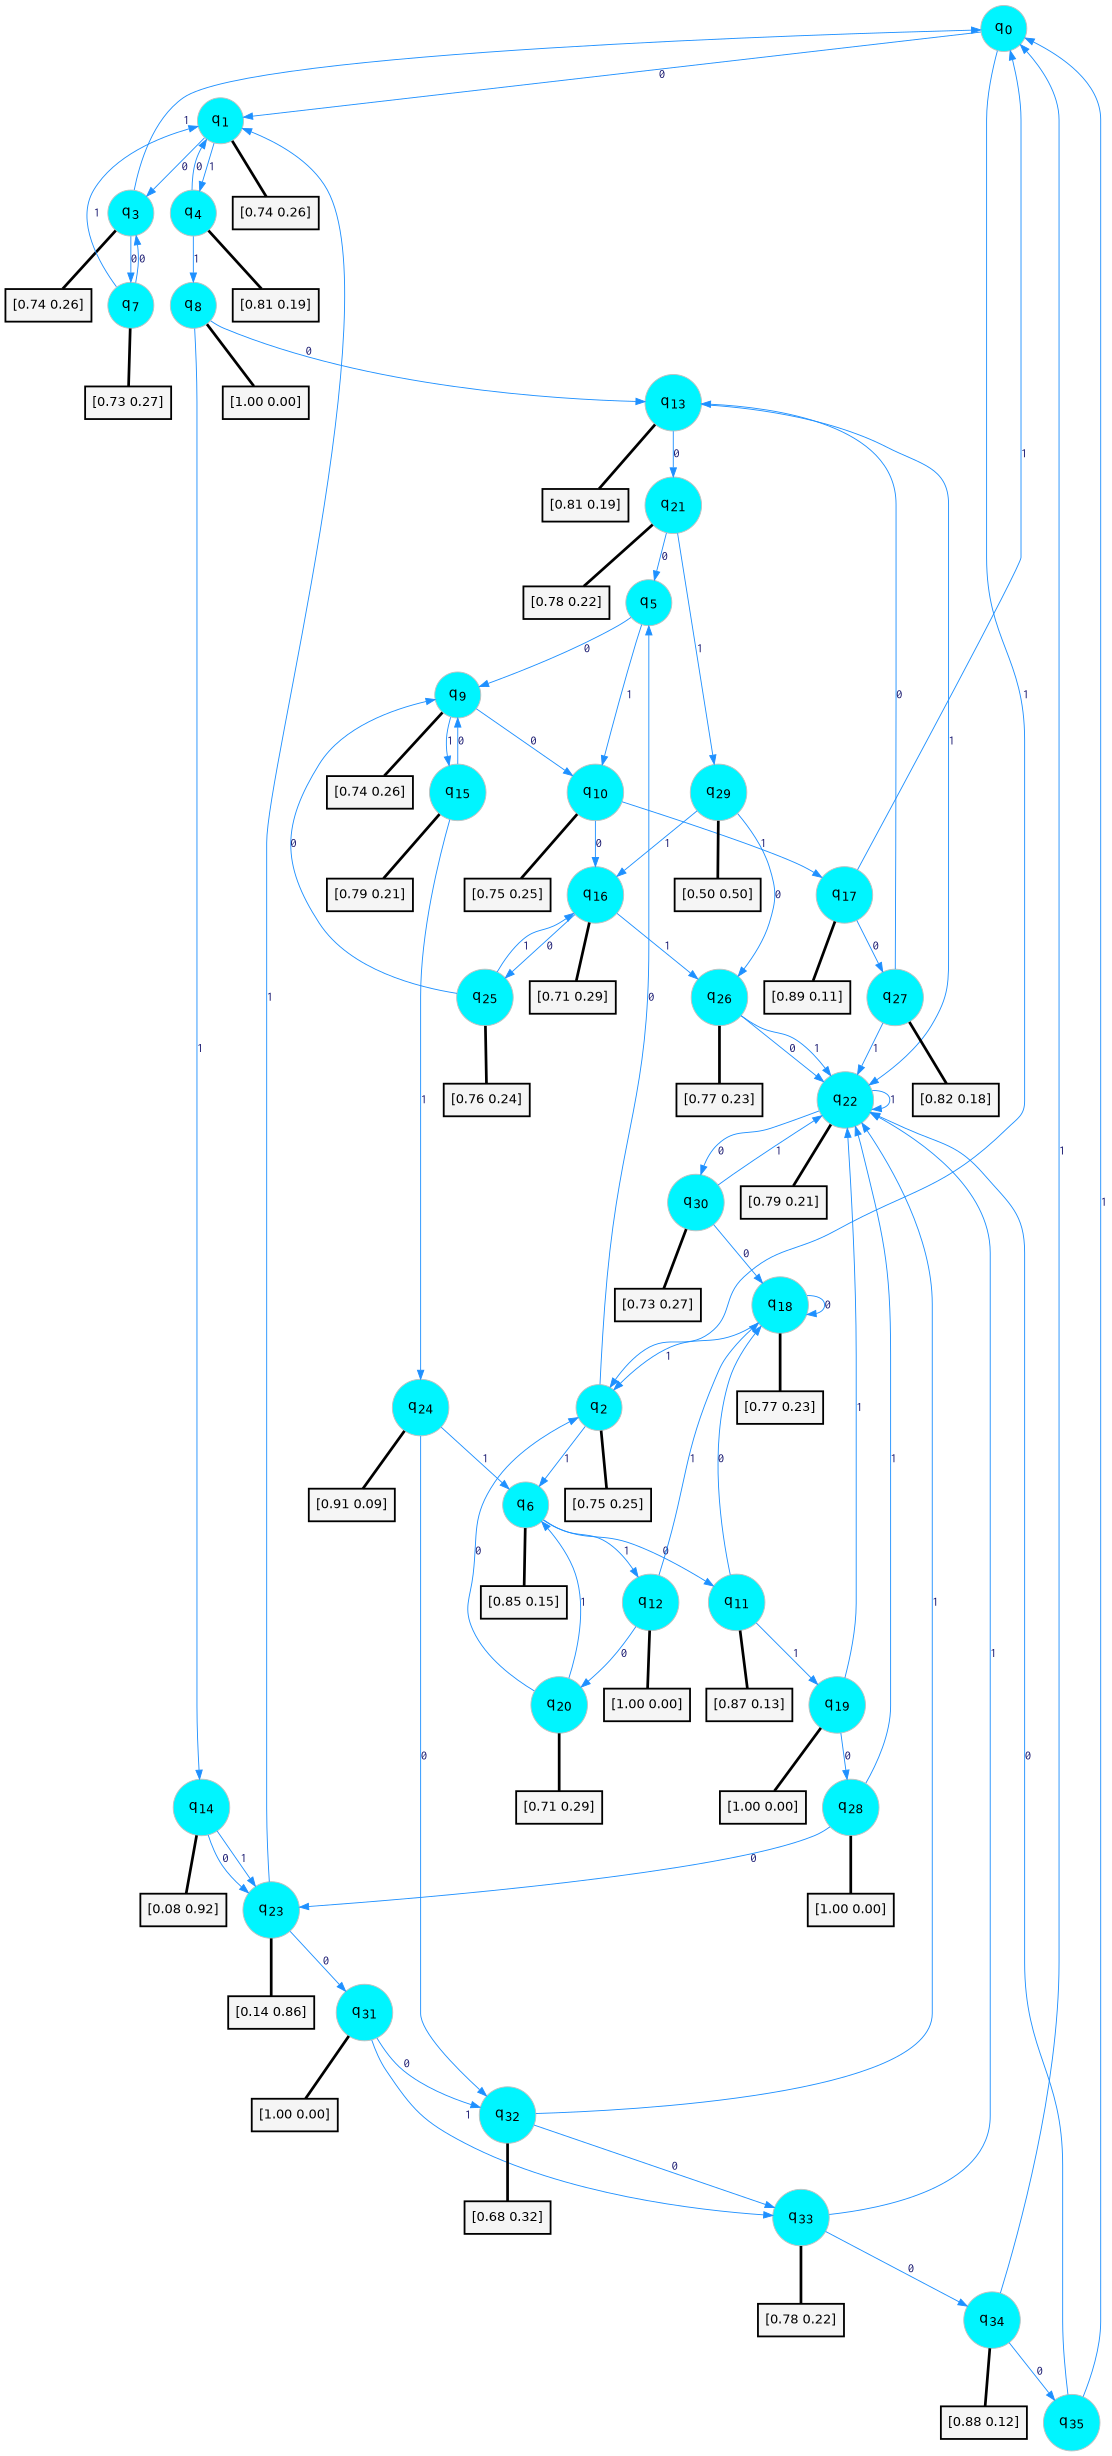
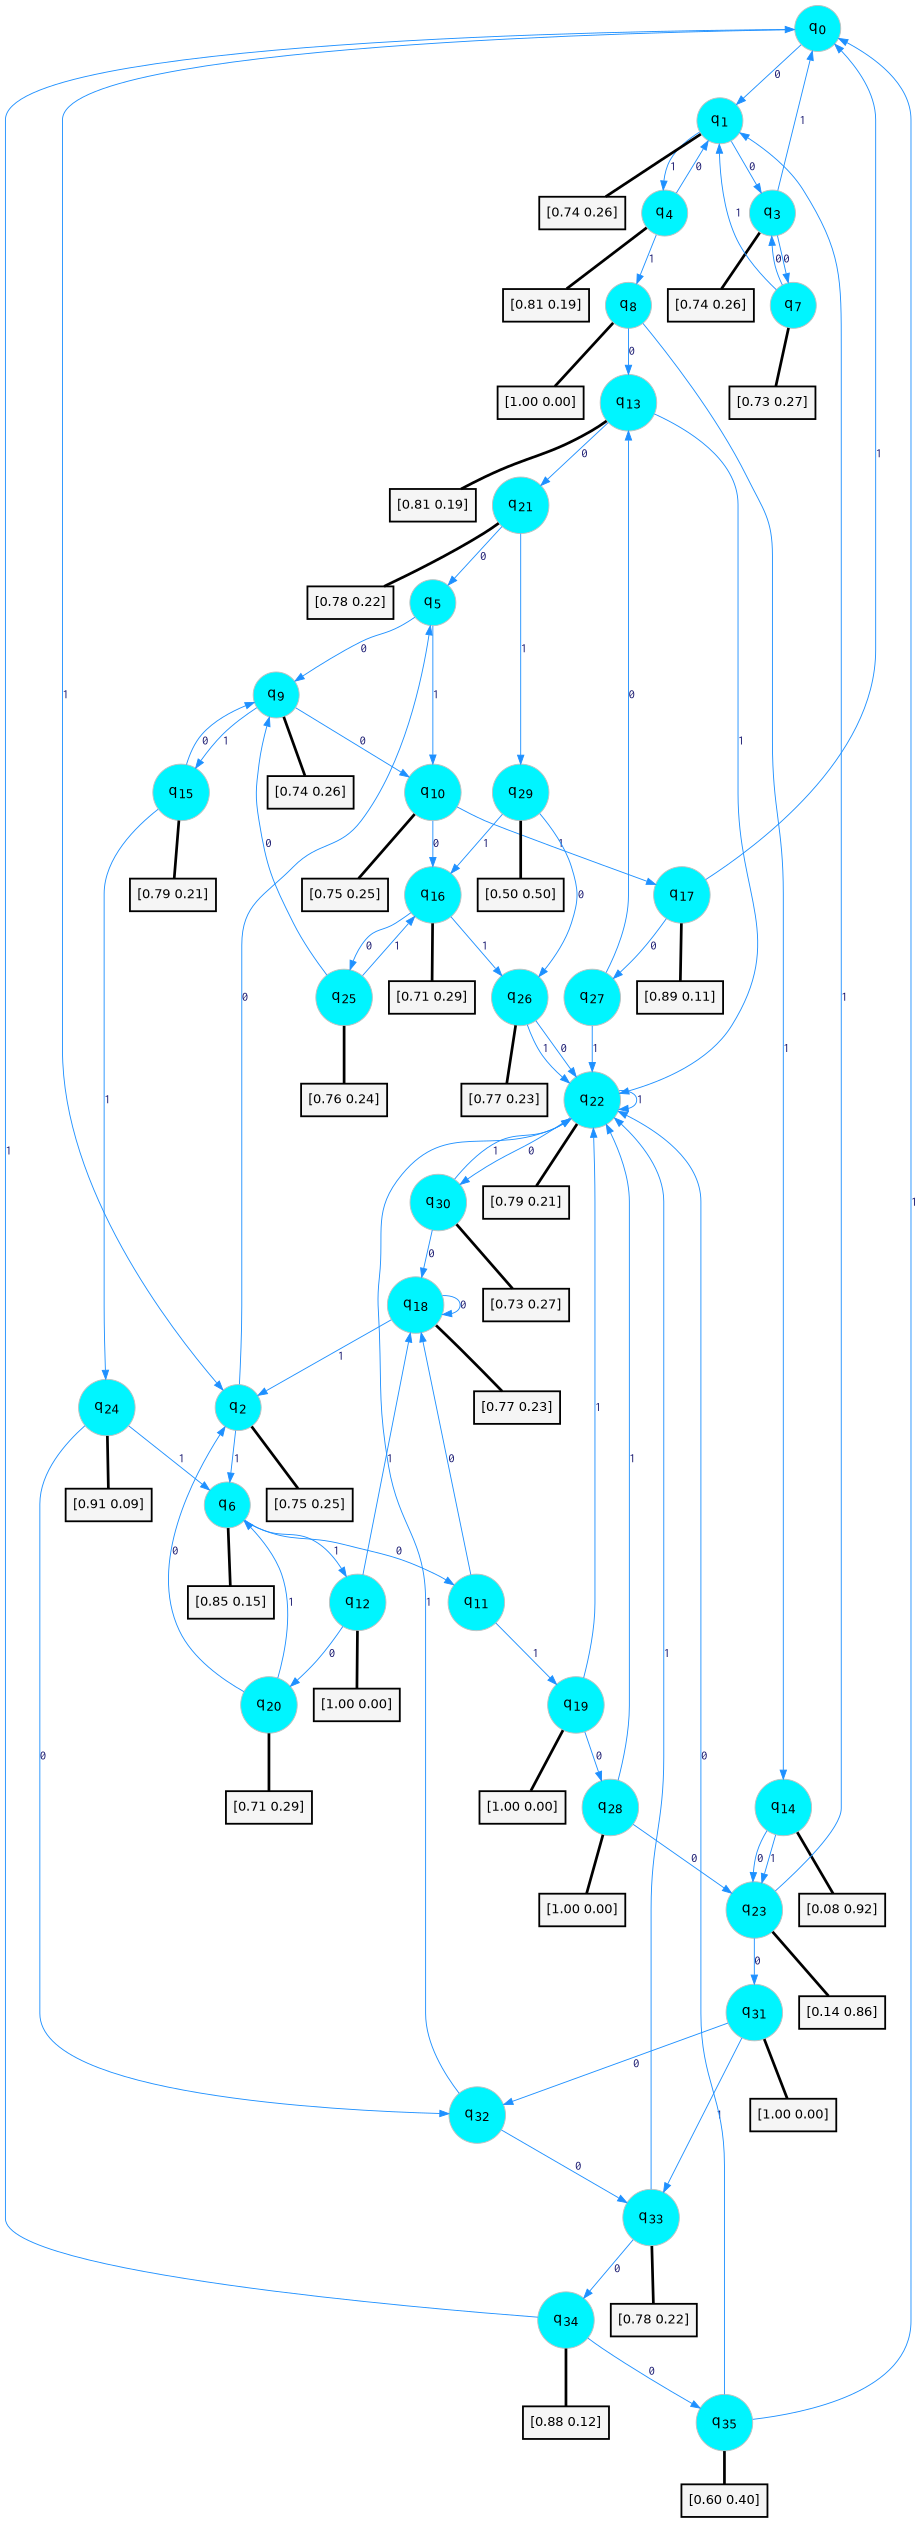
(956, 1100) -> none
(749, 1705) -> none
(508, 2218) -> none
none -> (724, 2501)
